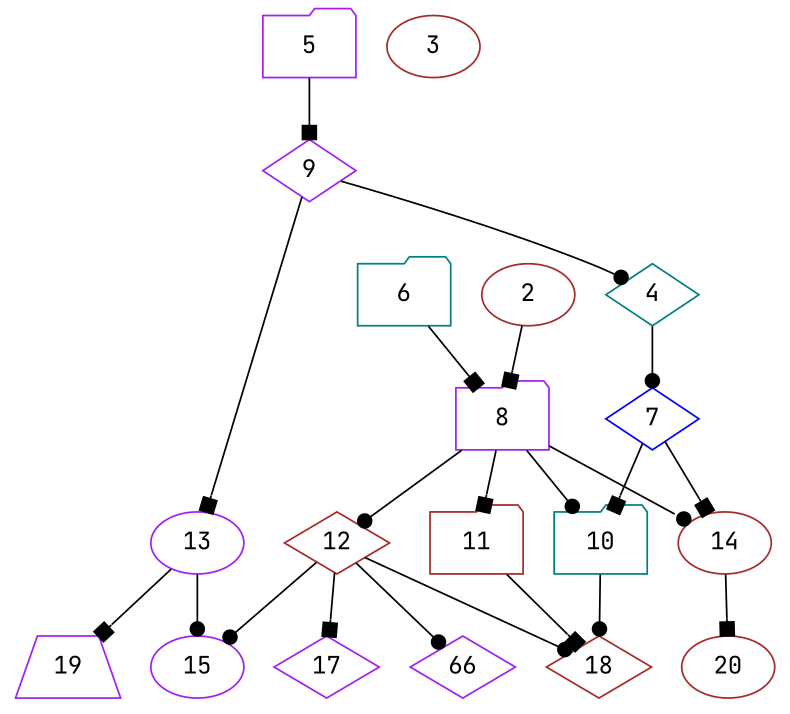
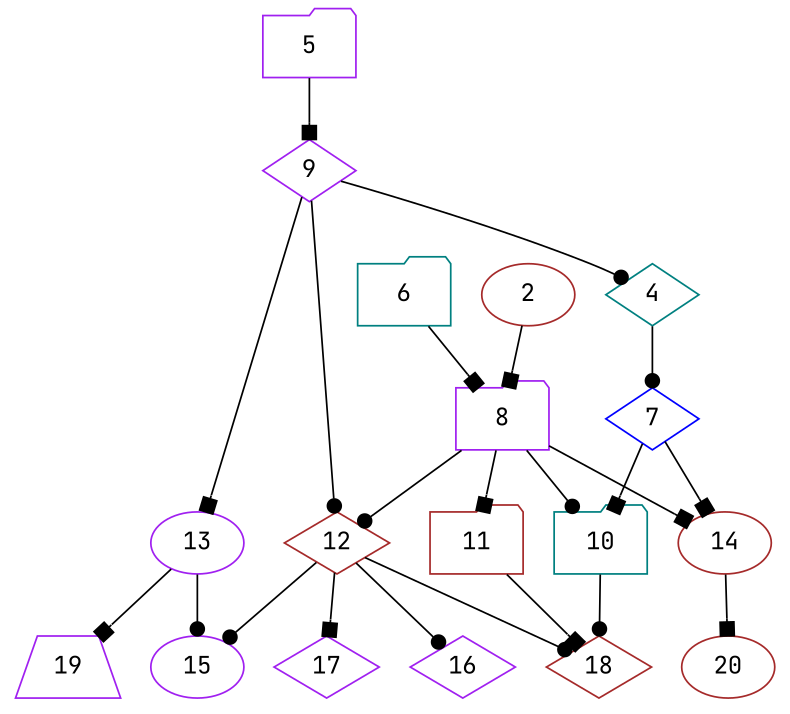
(433, 47) -> none
none -> (323, 350)
(612, 480) -> (612, 480)
(463, 667) -> (463, 667)
